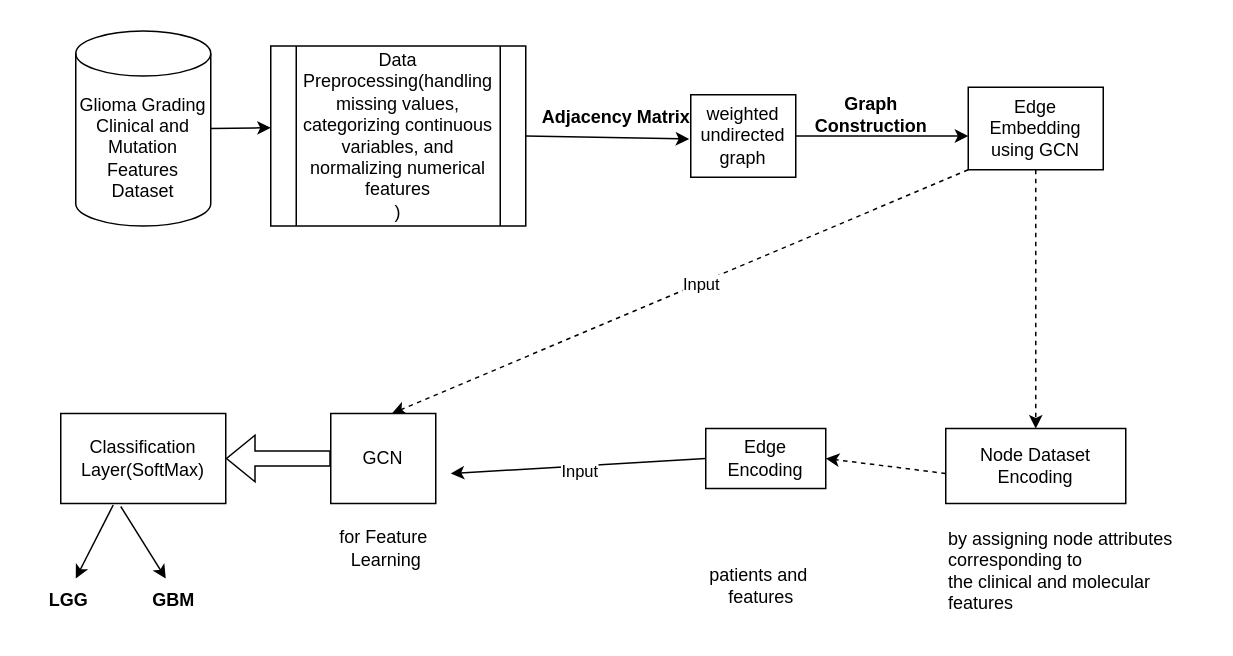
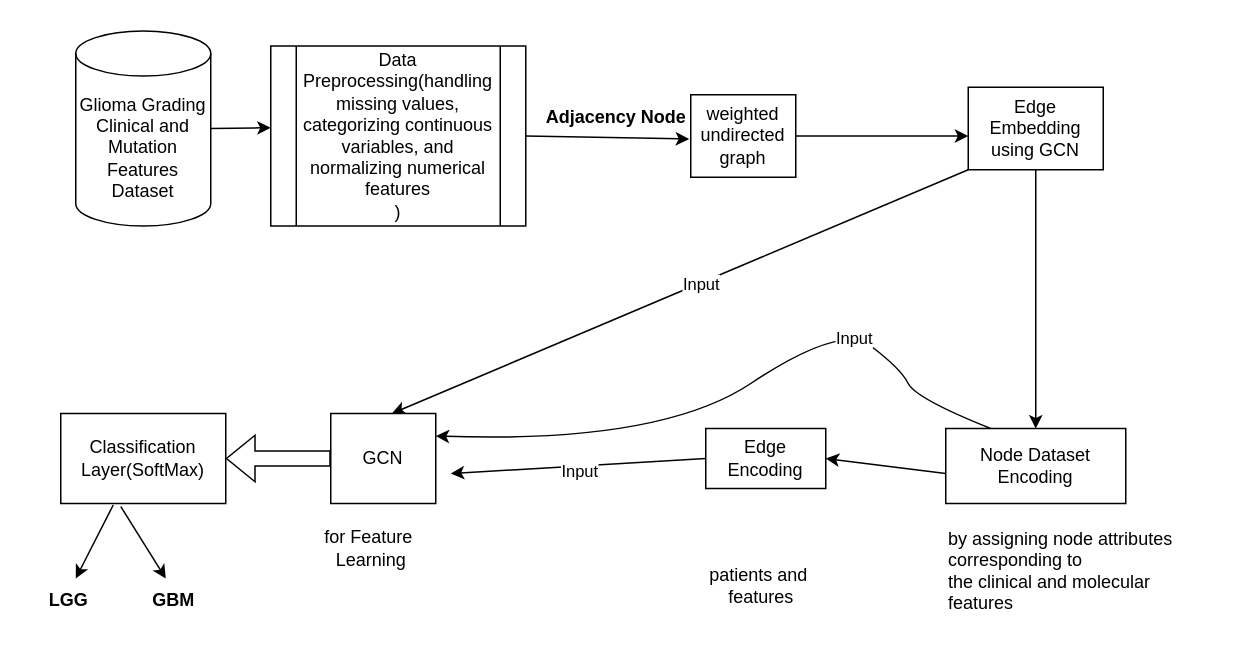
(871, 114) -> none
(617, 118) -> (617, 118)
(1036, 295) -> (1036, 295)
(544, 349) -> (544, 349)
none -> (732, 394)
(889, 466) -> (889, 466)
(383, 548) -> (368, 548)
